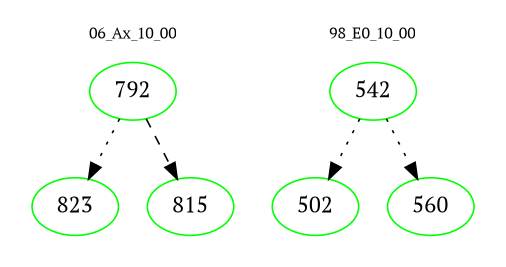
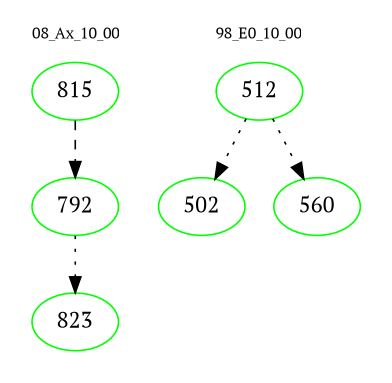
(133, 34) -> (76, 34)
(373, 91) -> (259, 91)
(158, 142) -> (75, 141)
